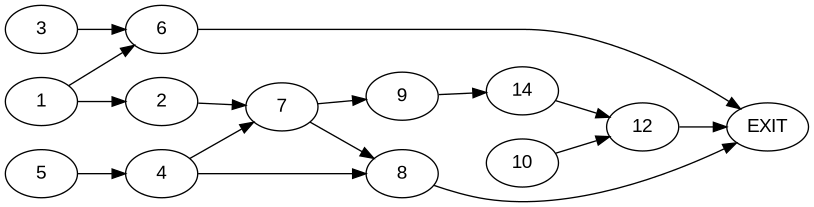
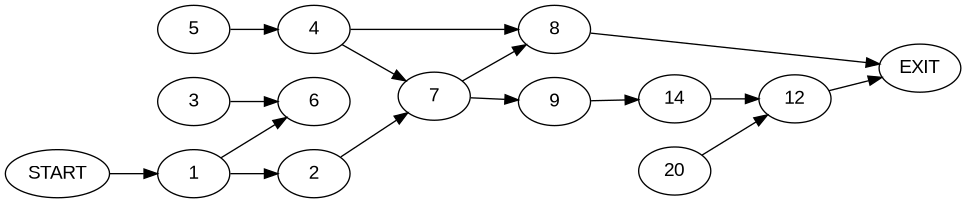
(471, 29) -> none
(522, 163) -> (675, 171)
none -> (57, 174)
